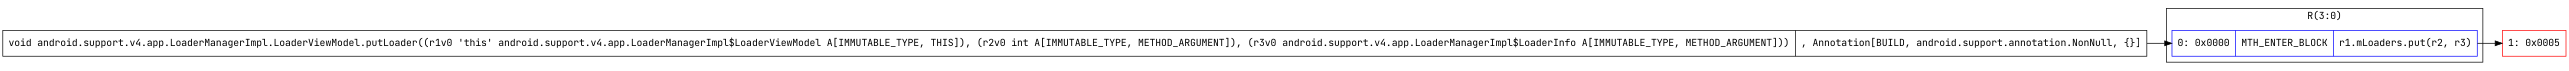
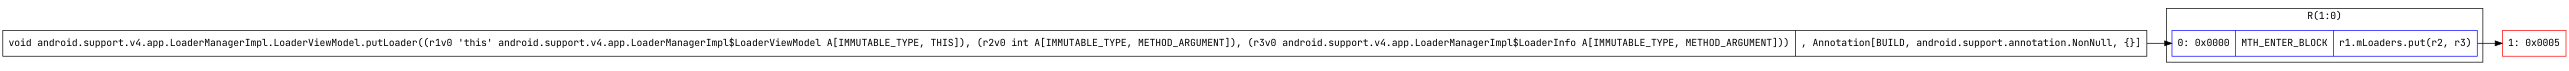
(2325, 16) -> (2325, 16)
